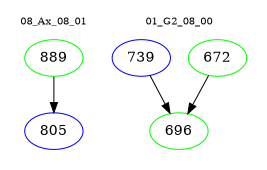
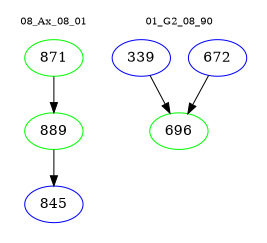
(179, 22) -> (179, 22)
none -> (54, 58)
(141, 58) -> (141, 58)
(218, 58) -> (218, 58)
(54, 131) -> (54, 204)
